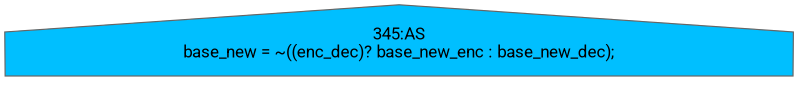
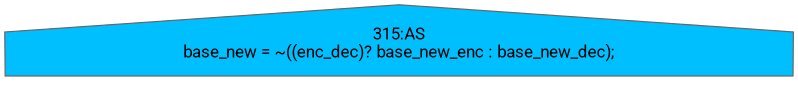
(399, 44) -> (399, 44)
